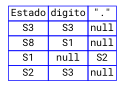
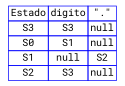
(28, 43) -> (28, 43)
